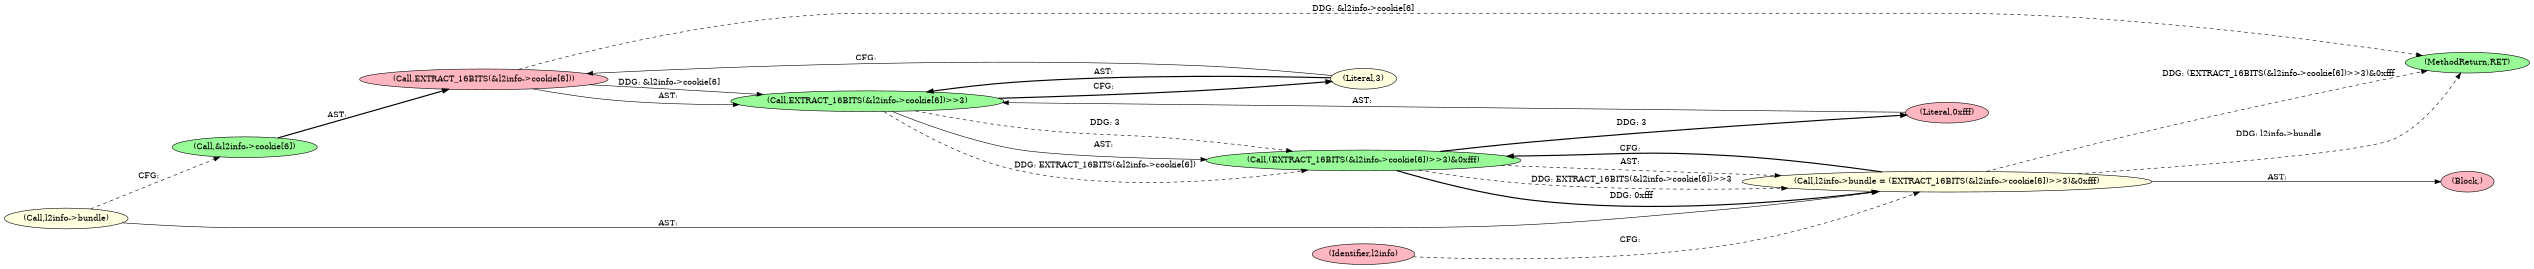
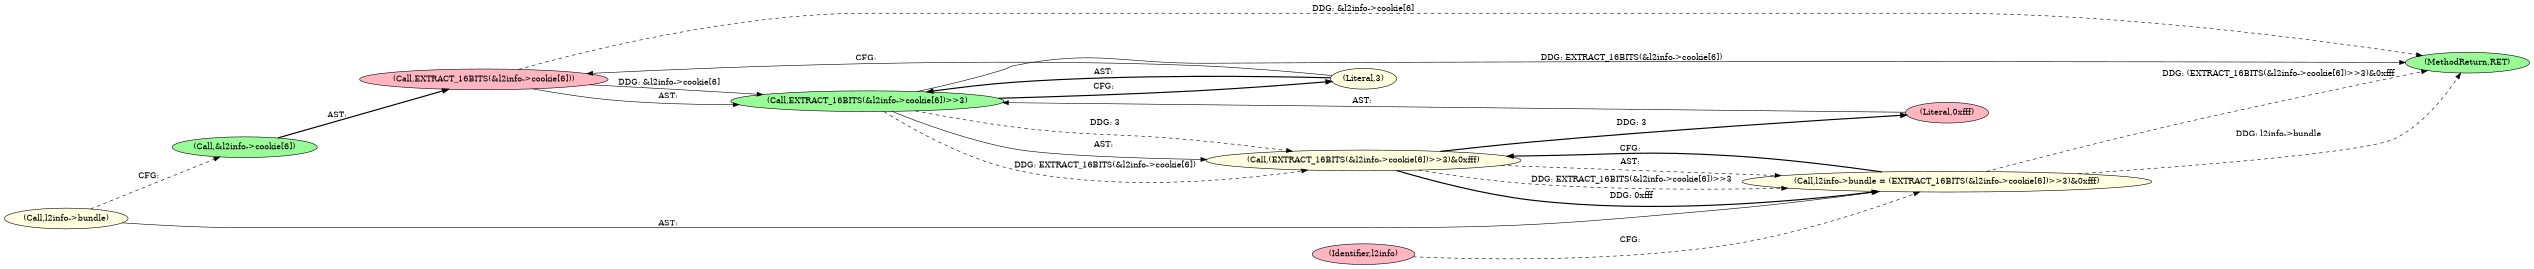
none -> (1656, 62)
(1363, 160) -> (1363, 160)
(2467, 182) -> none
